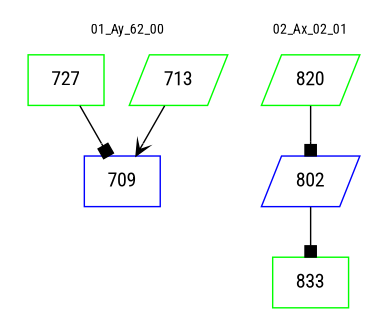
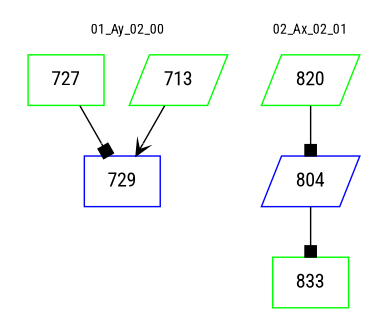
(128, 30) -> (128, 30)
(122, 181) -> (122, 181)
(311, 181) -> (311, 181)
